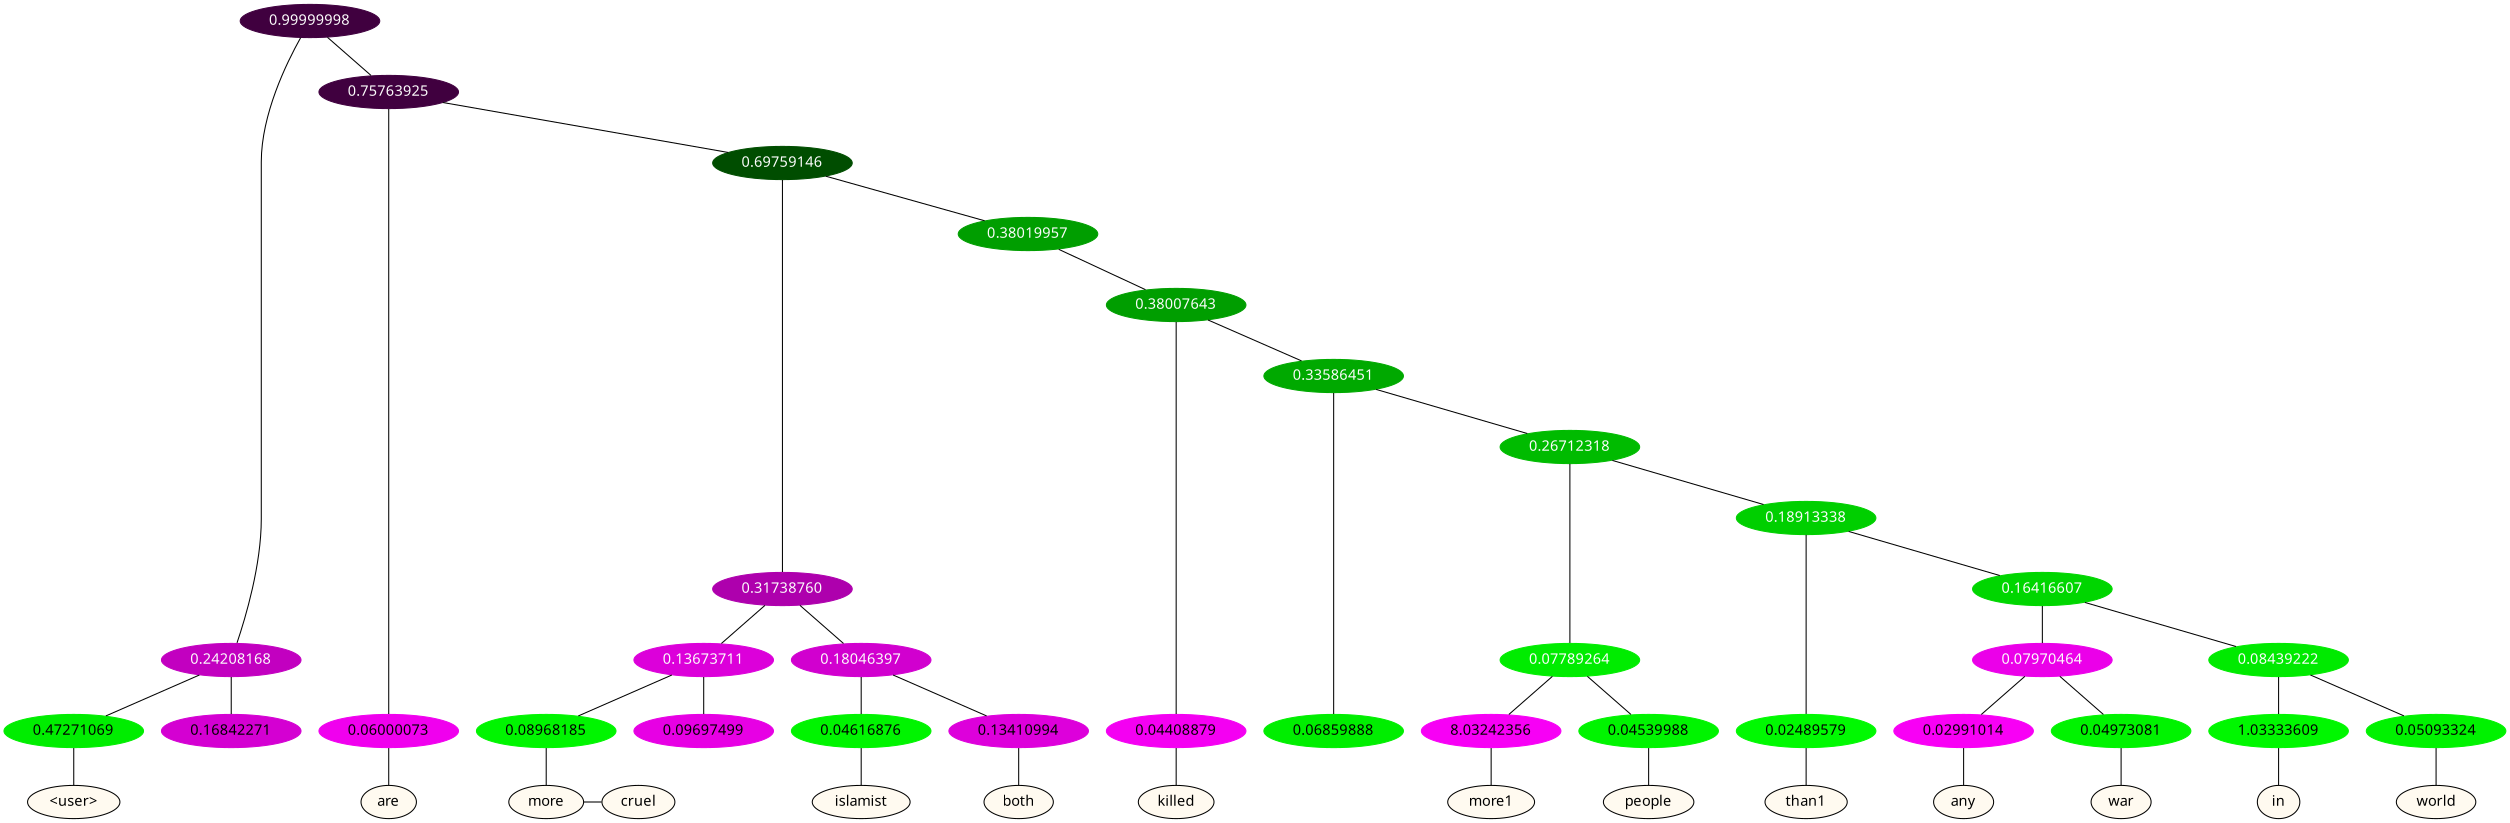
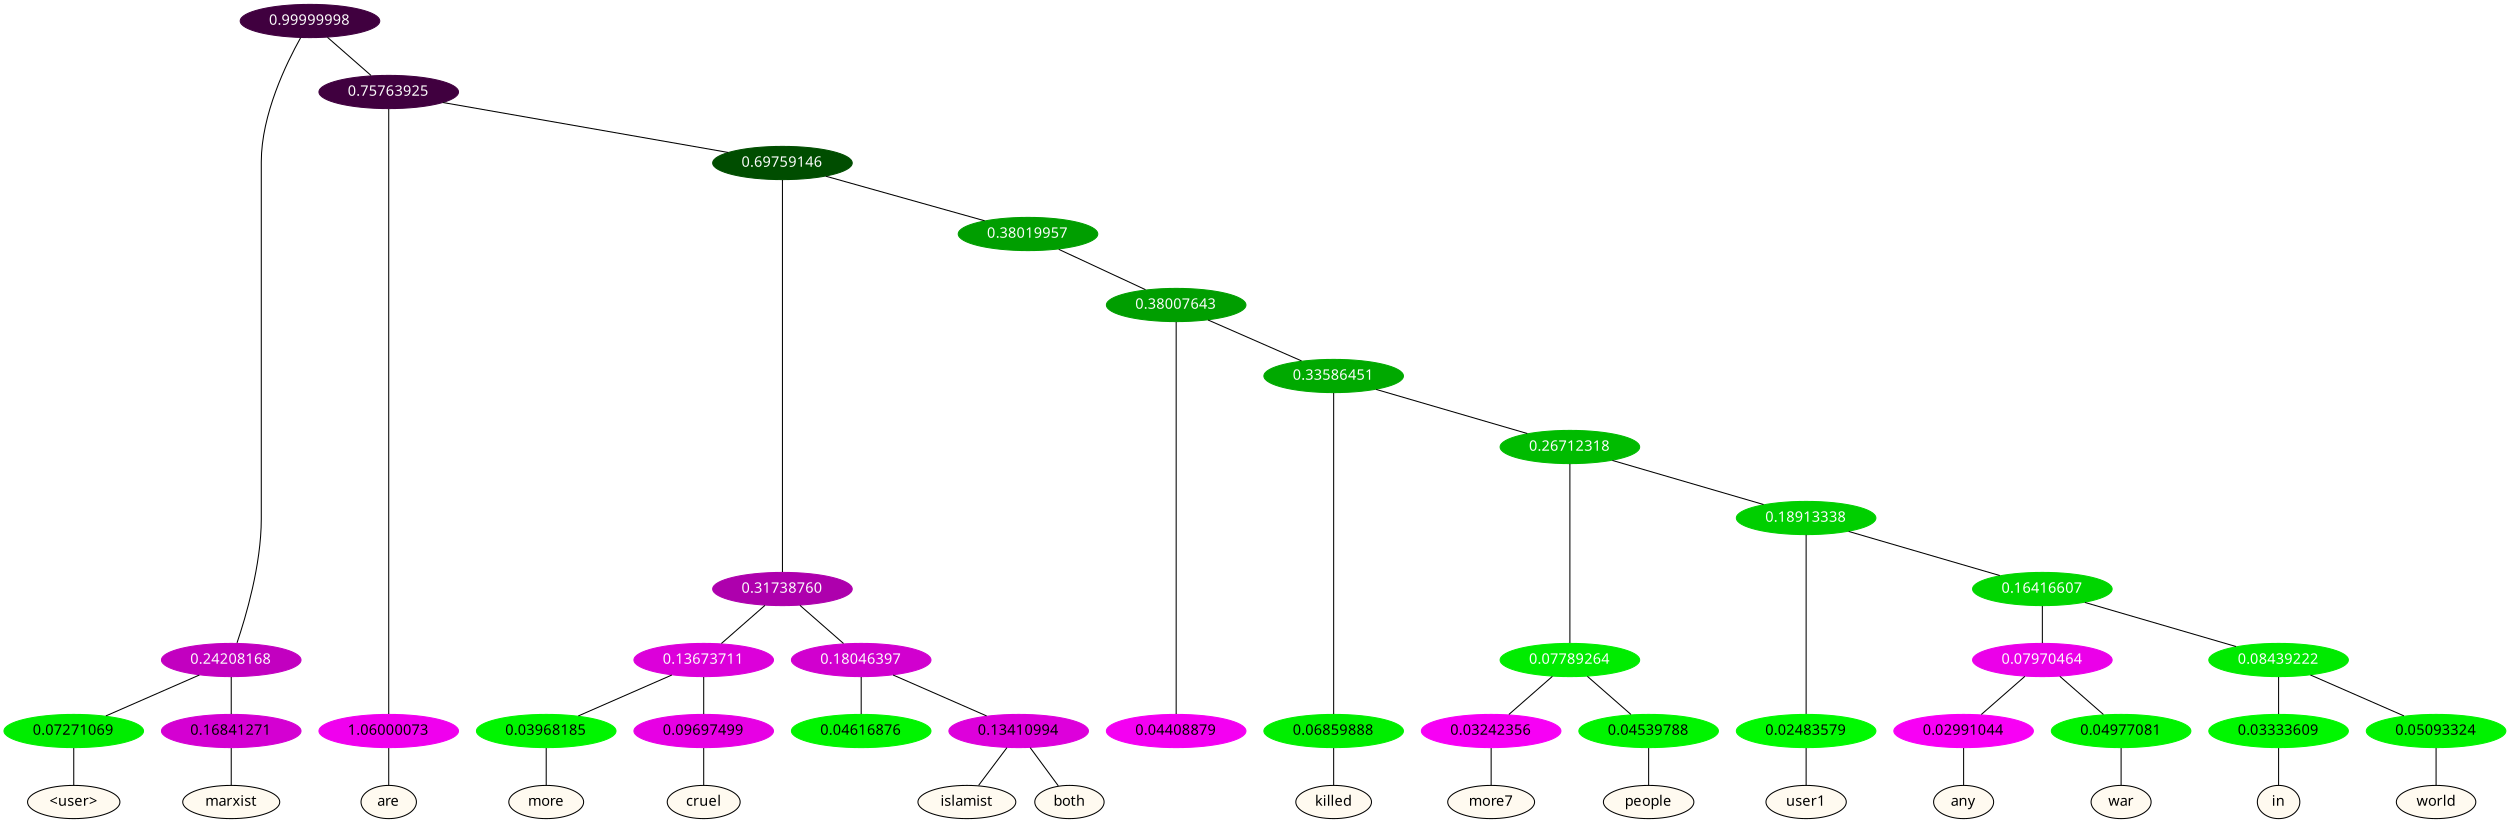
(74, 731) -> (74, 731)
(231, 731) -> (231, 731)
(389, 731) -> (389, 731)
(546, 731) -> (546, 731)
(1491, 731) -> (1491, 731)
(1649, 731) -> (1649, 731)
(1806, 731) -> (1806, 731)
(1964, 731) -> (1964, 731)
(2121, 731) -> (2121, 731)
(2279, 731) -> (2279, 731)
(861, 767) -> (993, 767)
(1176, 767) -> (1334, 767)
none -> (231, 802)
(593, 802) -> (704, 767)
(1491, 802) -> (1491, 802)
(1806, 802) -> (1806, 802)
